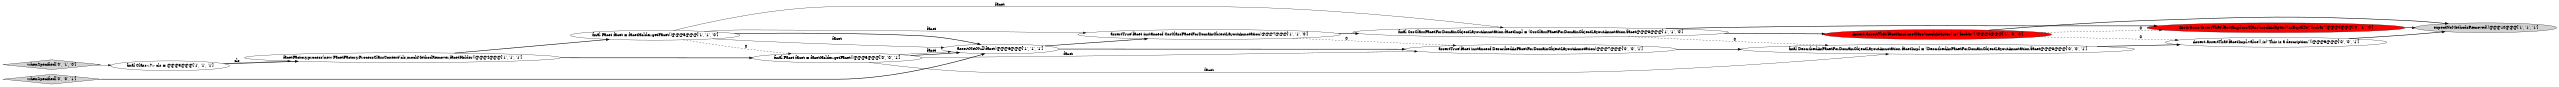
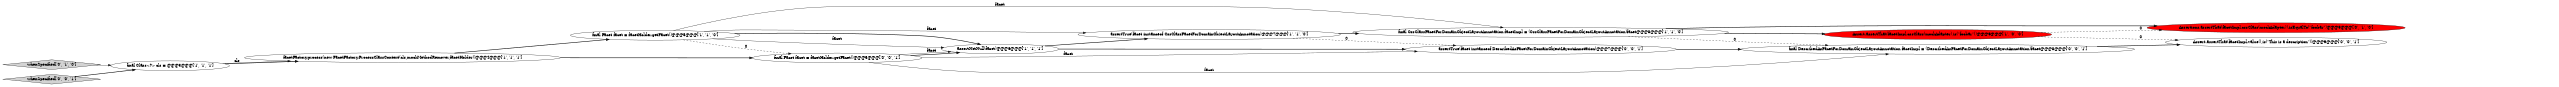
(2486, 28) -> none
(543, 79) -> (104, 73)
